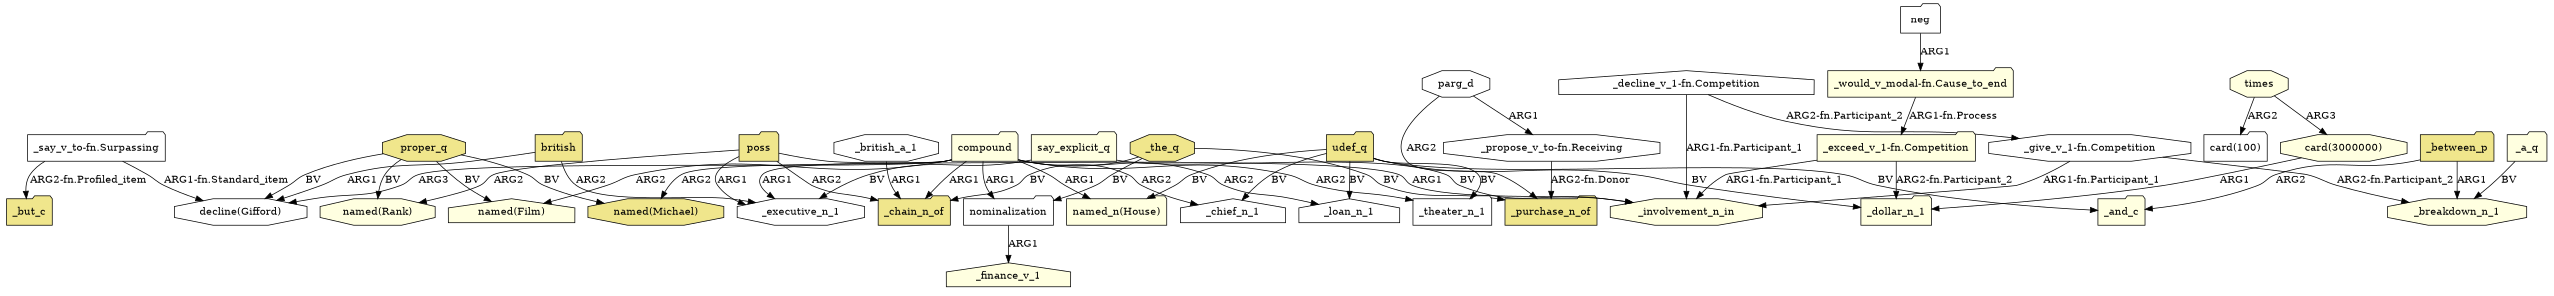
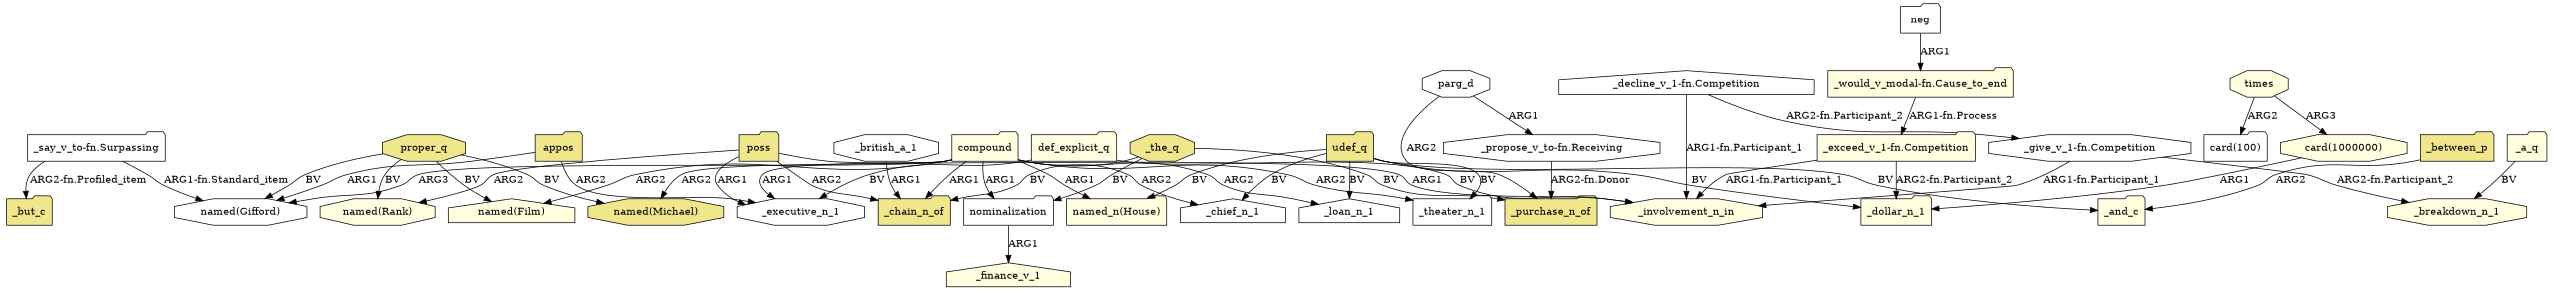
(559, 148) -> (559, 148)
(1074, 148) -> (1074, 148)
(2344, 148) -> (2344, 148)
(2457, 176) -> none
(241, 212) -> (241, 212)
